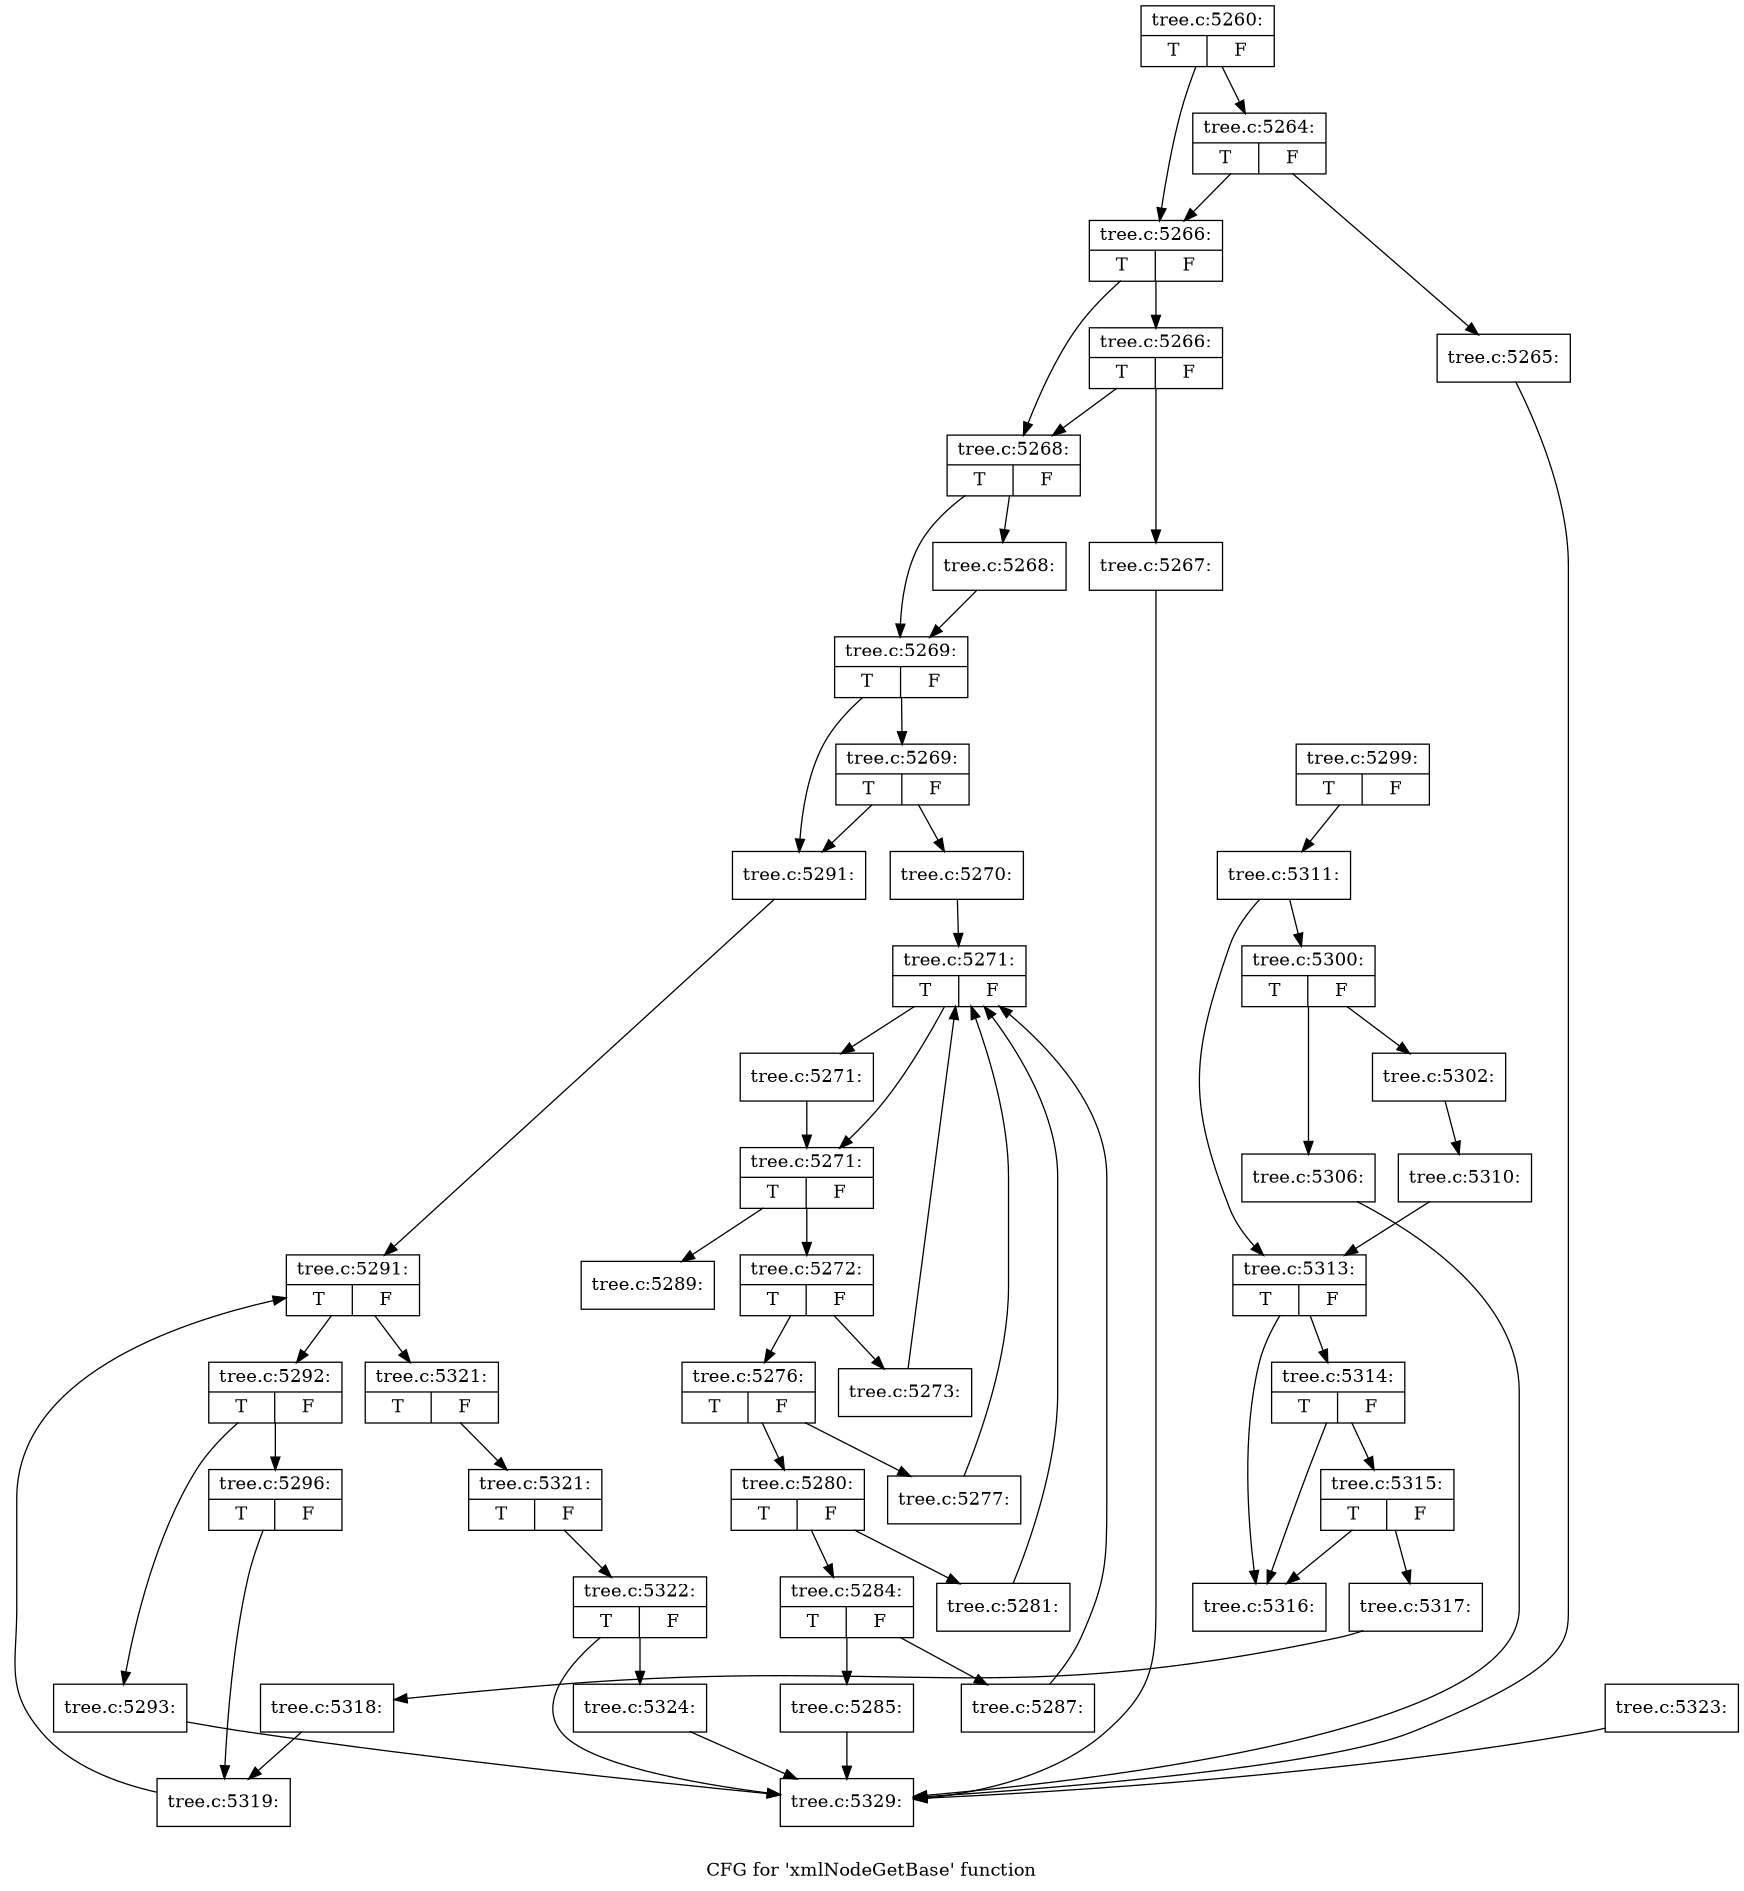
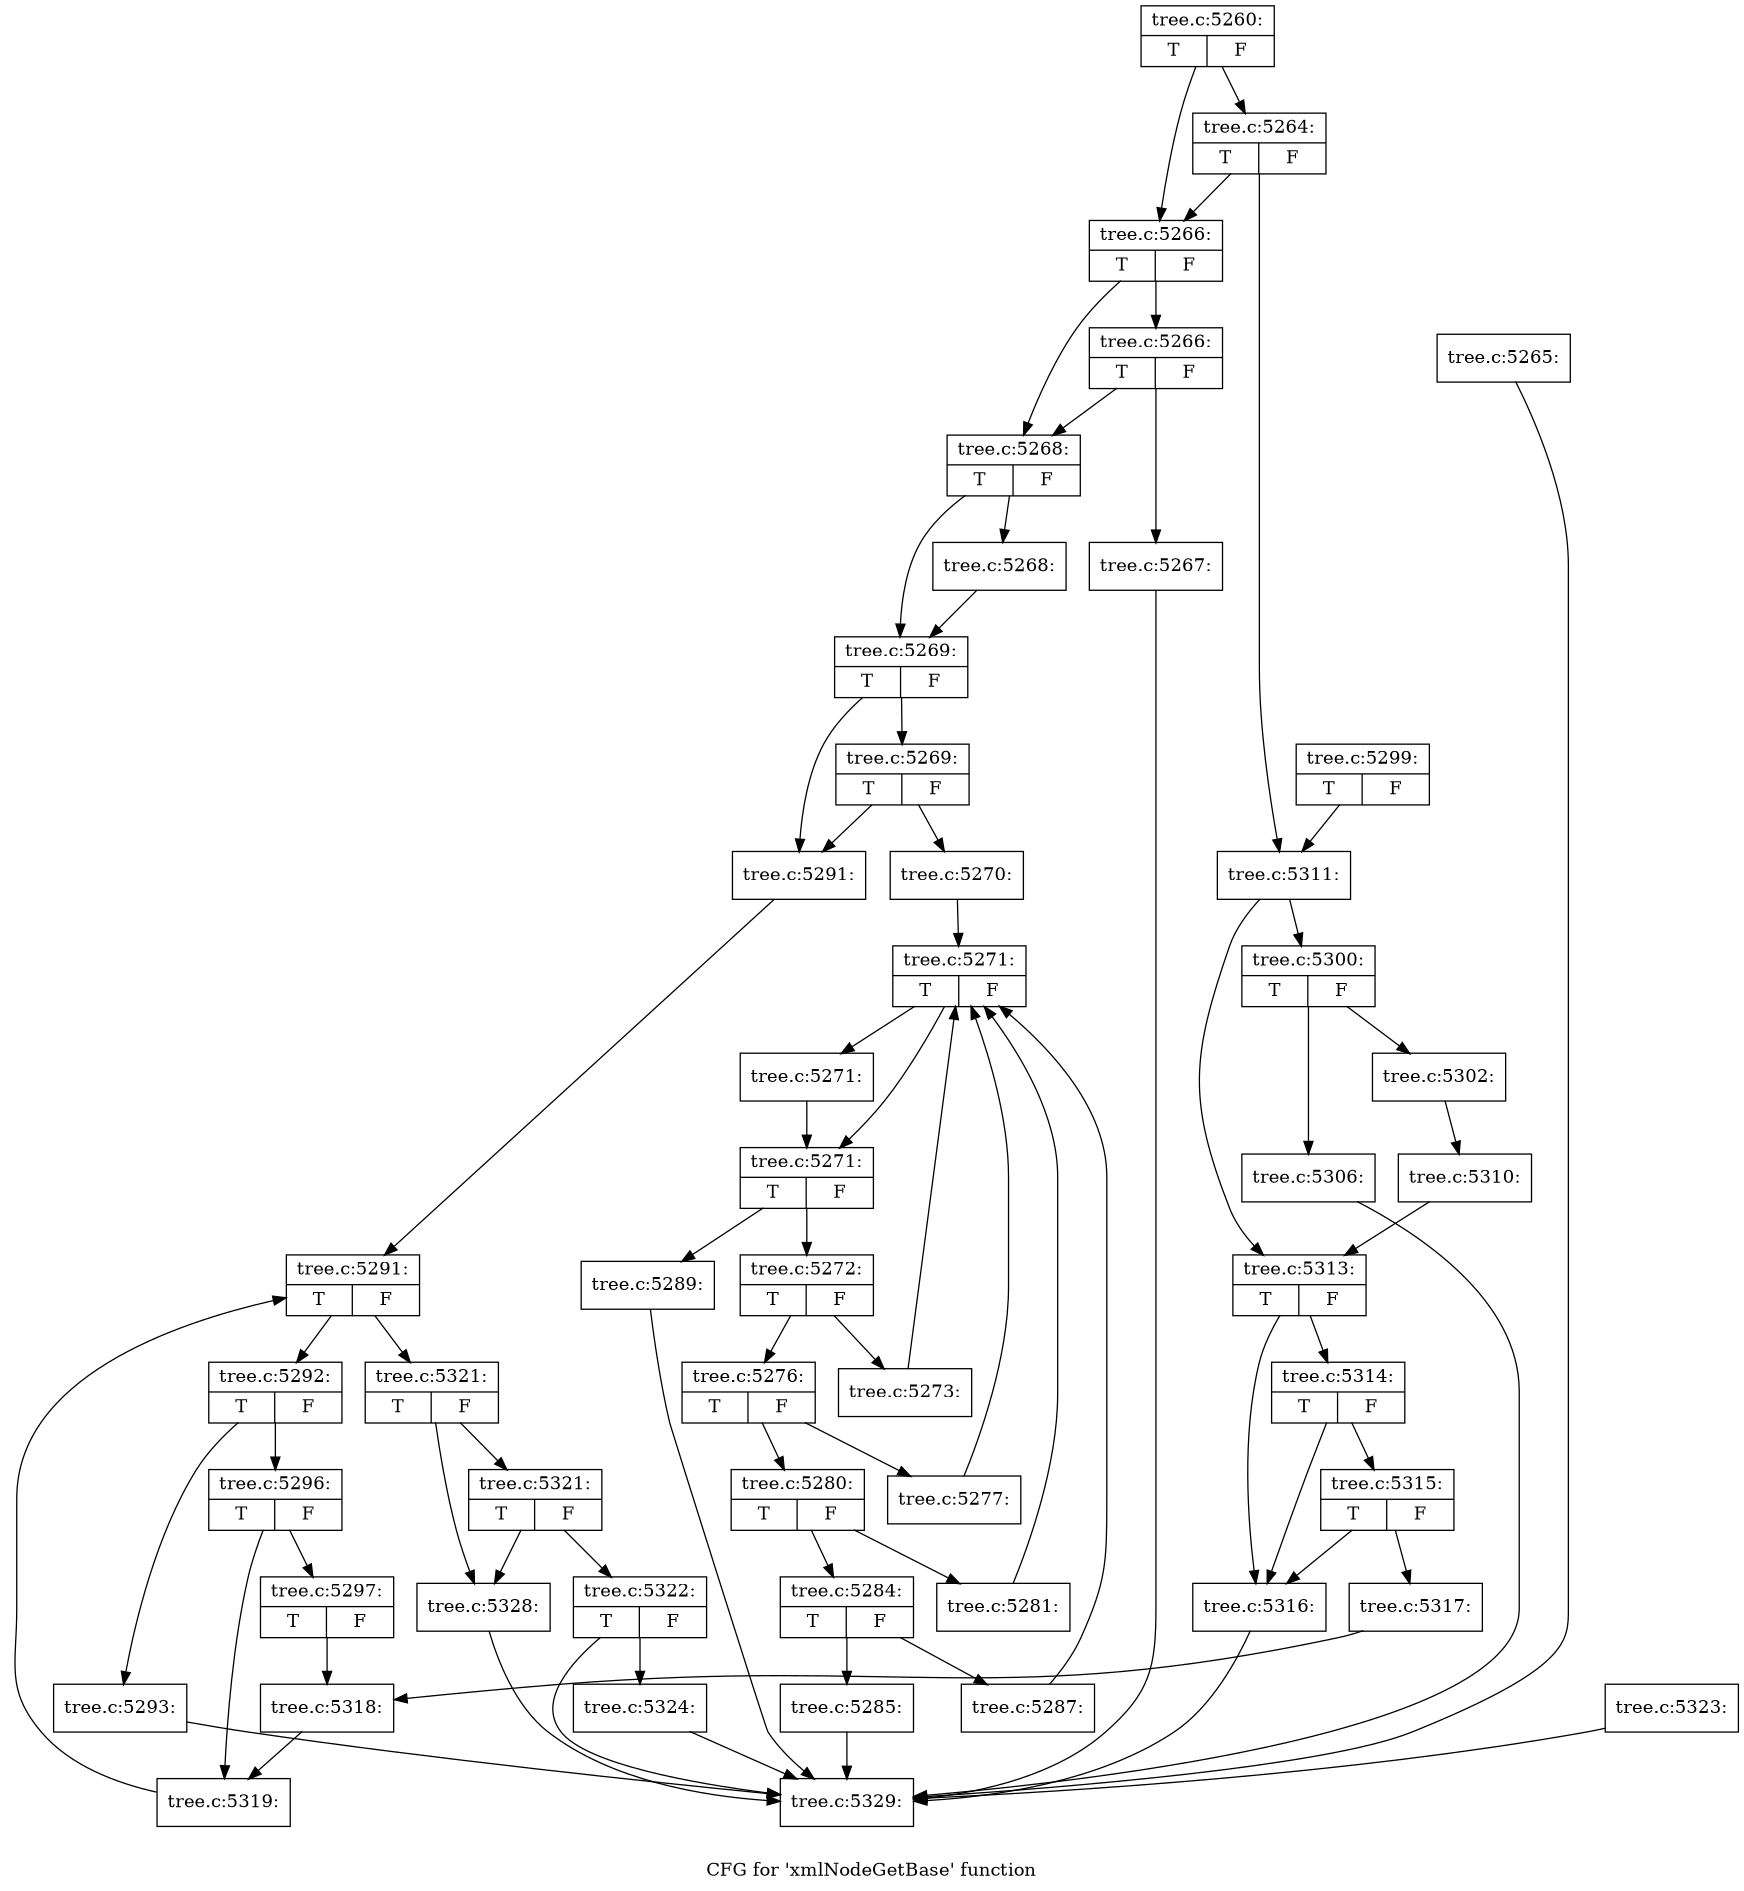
(1380, 250) -> (1259, 507)
none -> (709, 1548)
none -> (327, 1607)
none -> (484, 1607)
none -> (1116, 1762)
